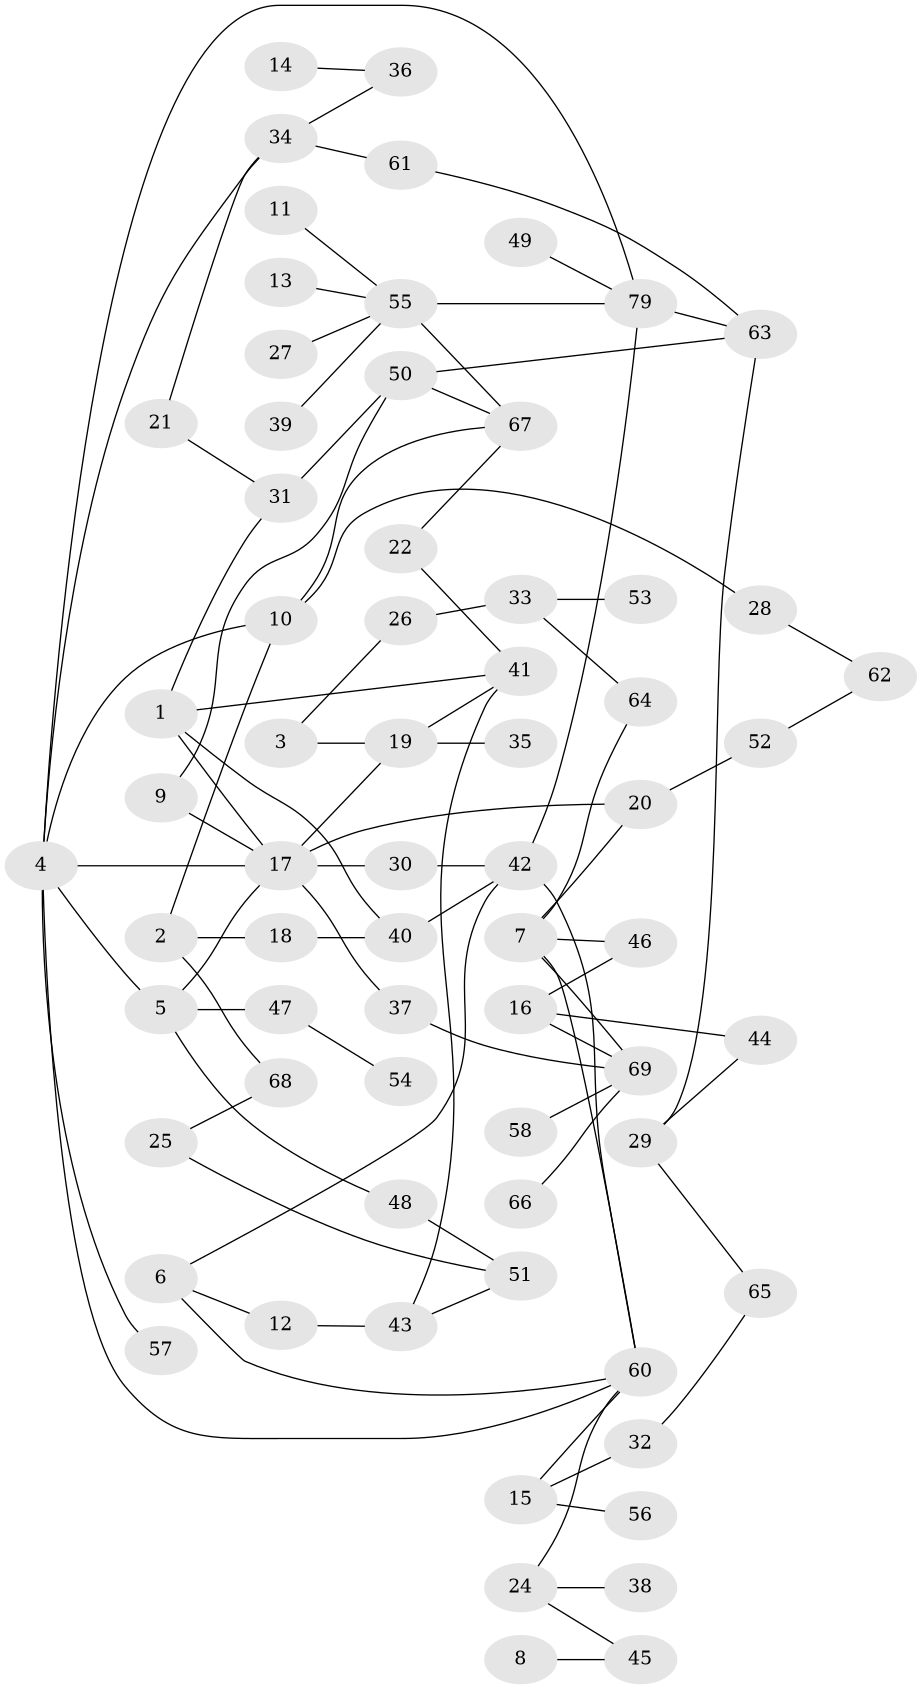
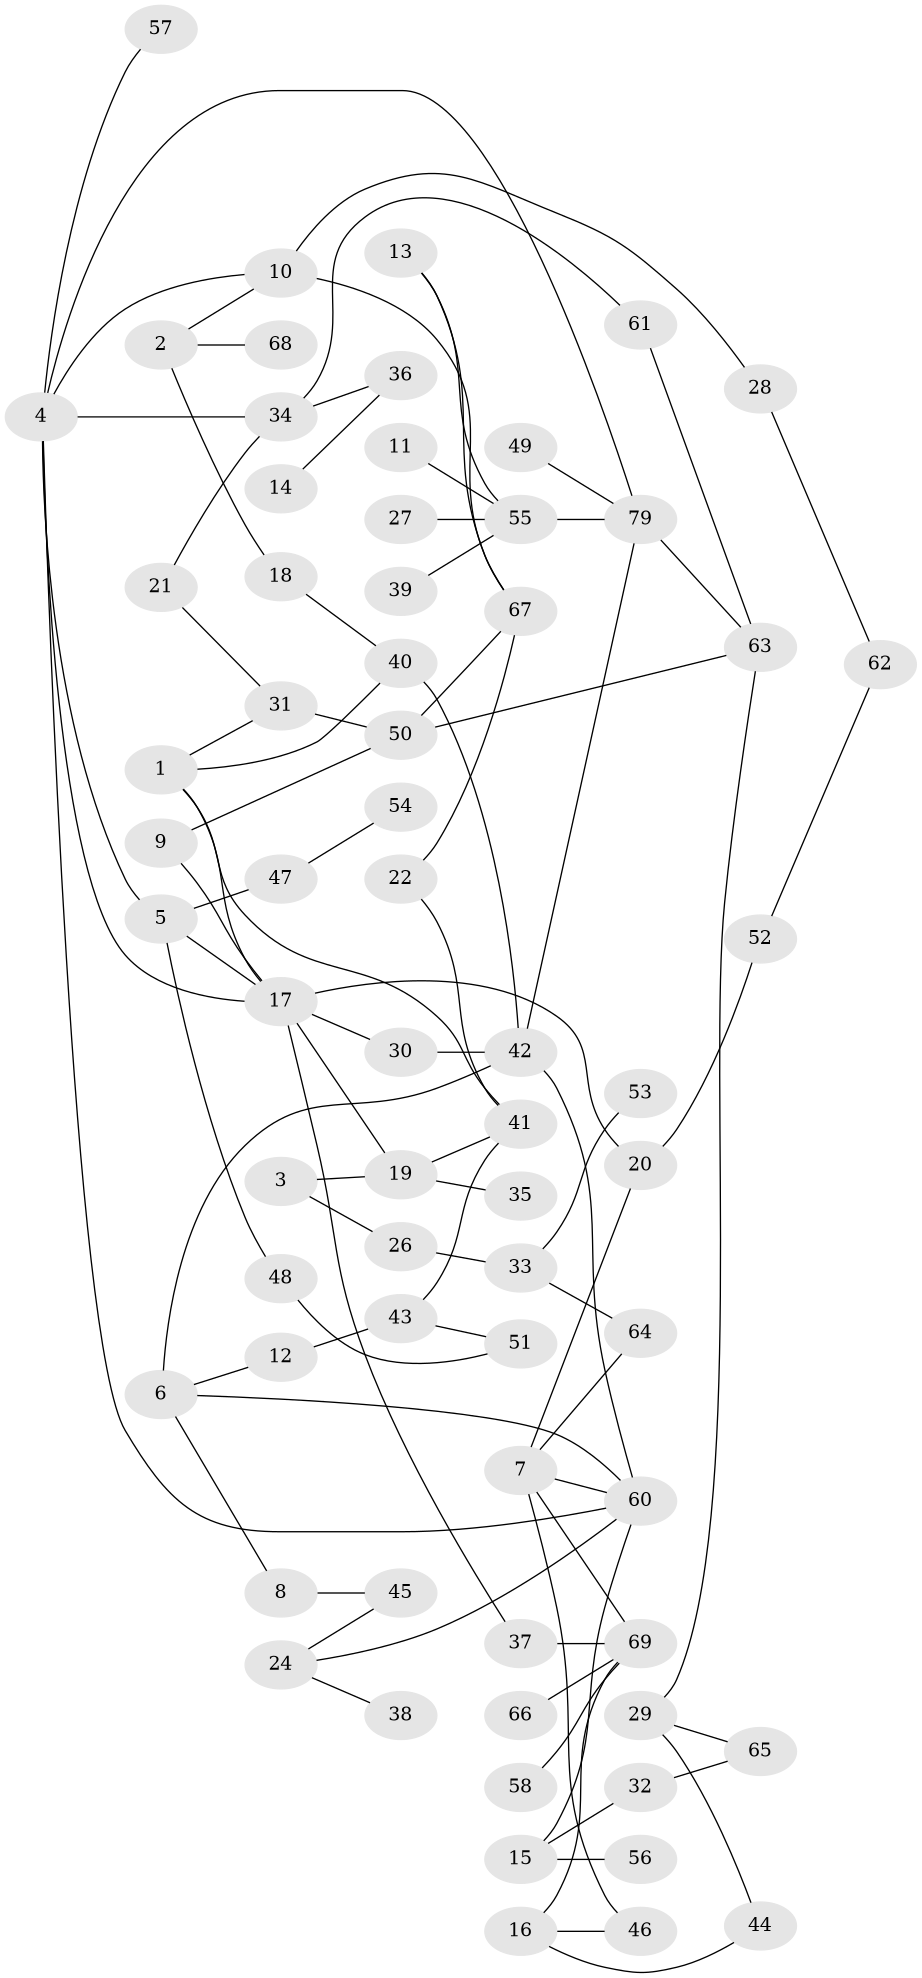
(457, 361) -> (464, 431)
(161, 1143) -> none
none -> (221, 1494)
